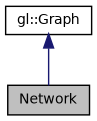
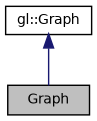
(49, 100) -> (49, 100)
